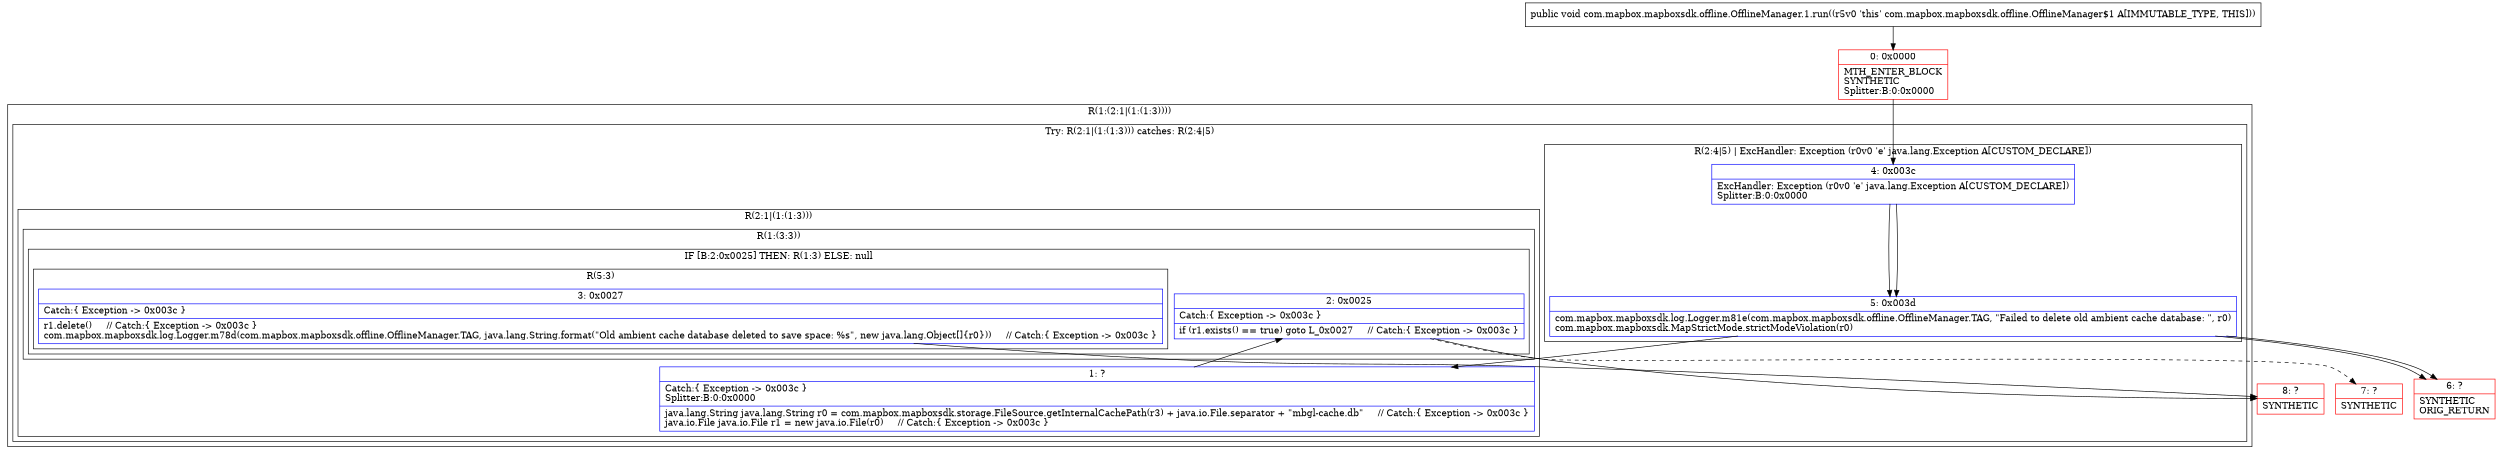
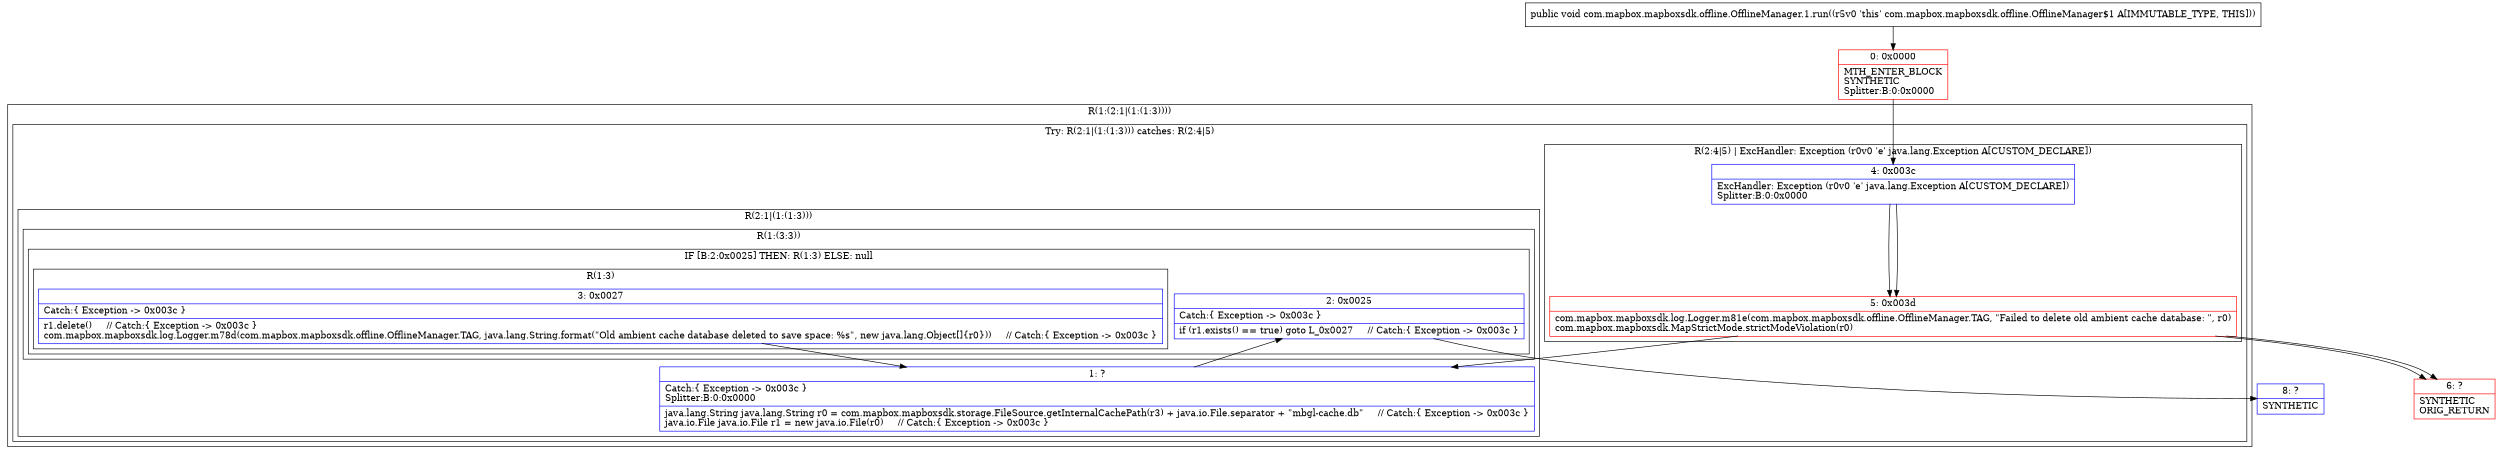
(601, 277) -> (601, 277)
(1893, 316) -> (1893, 316)
(1582, 368) -> (831, 355)
(2291, 399) -> (2291, 399)
(2369, 399) -> none
